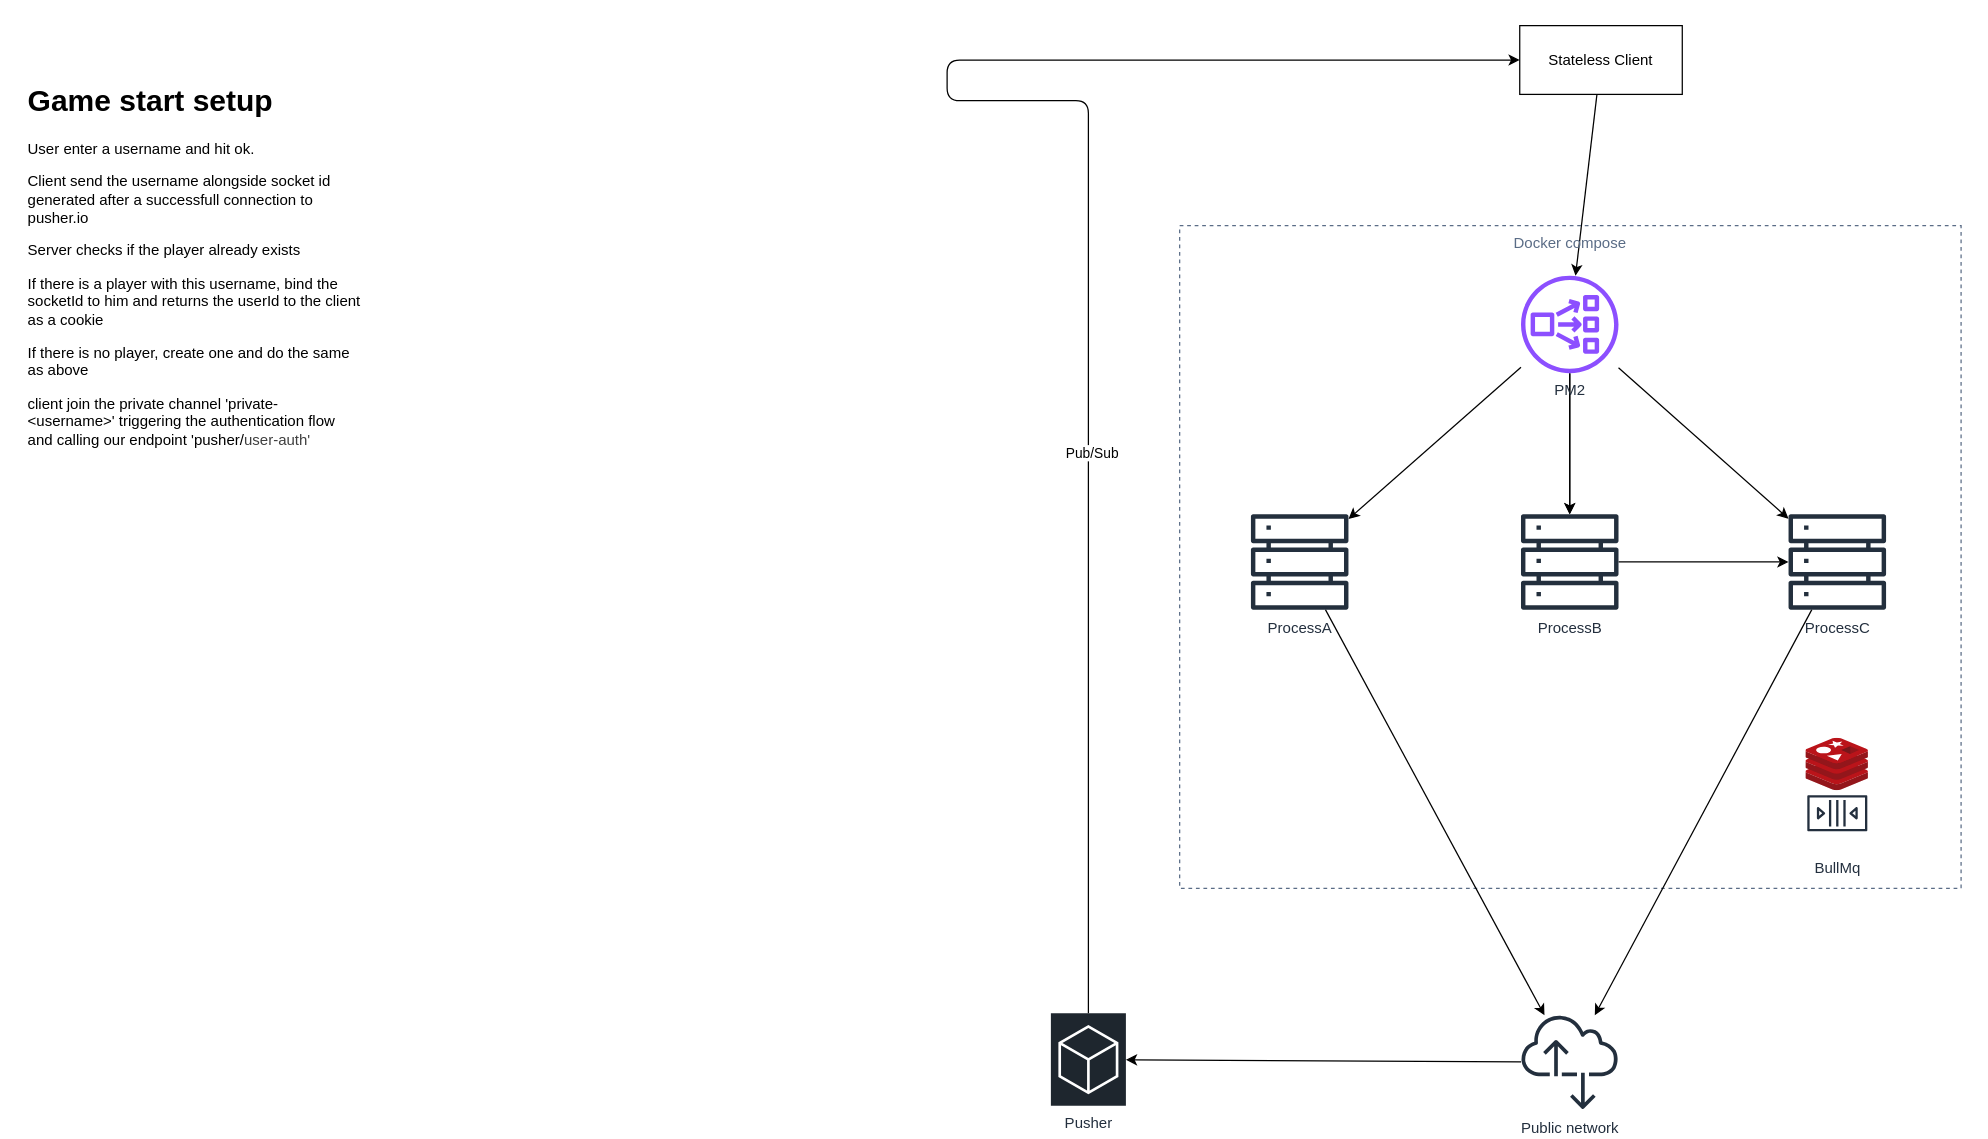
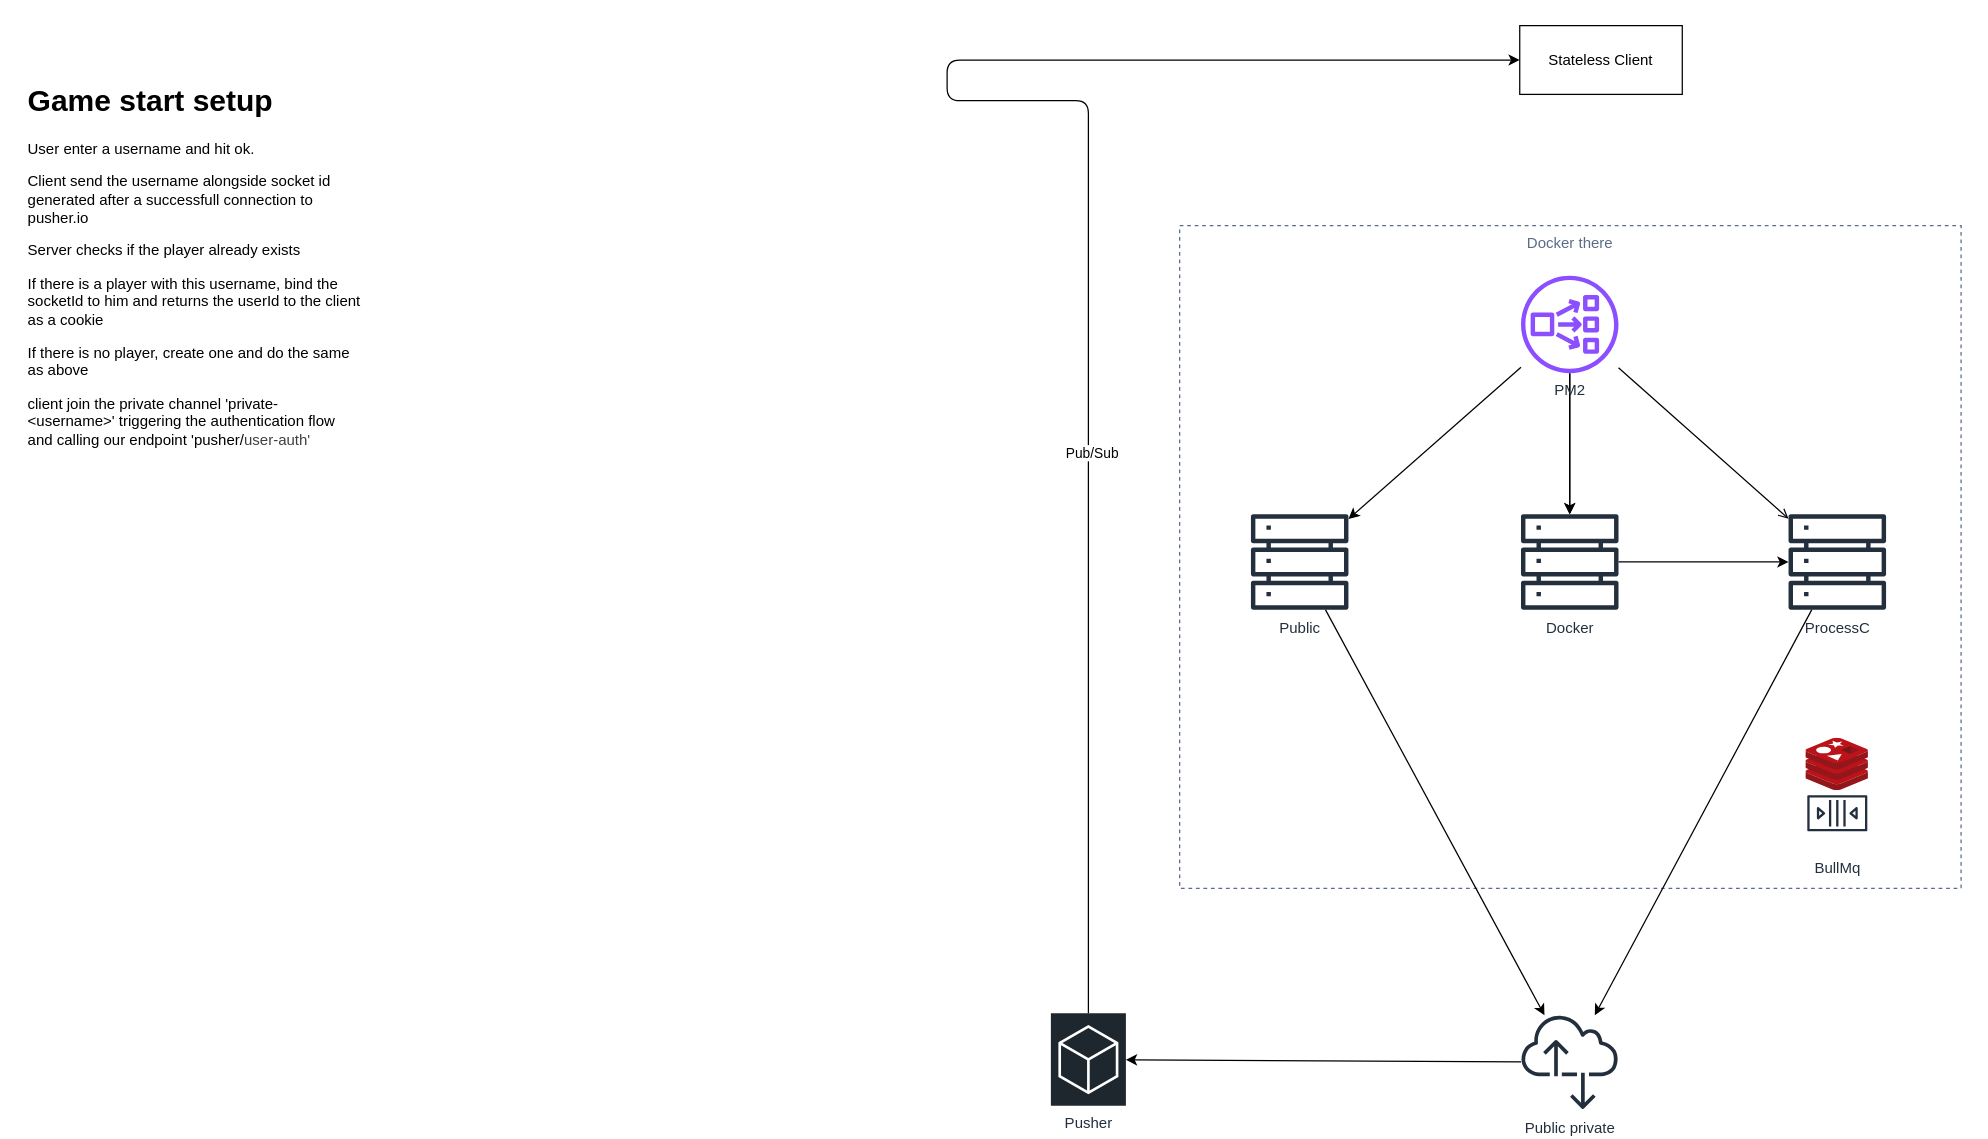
(1586, 181) -> none
(1570, 243) -> (1570, 243)
(1781, 512) -> (1782, 513)
(1300, 628) -> (1300, 628)
(1570, 628) -> (1570, 628)
(1570, 1128) -> (1570, 1128)
